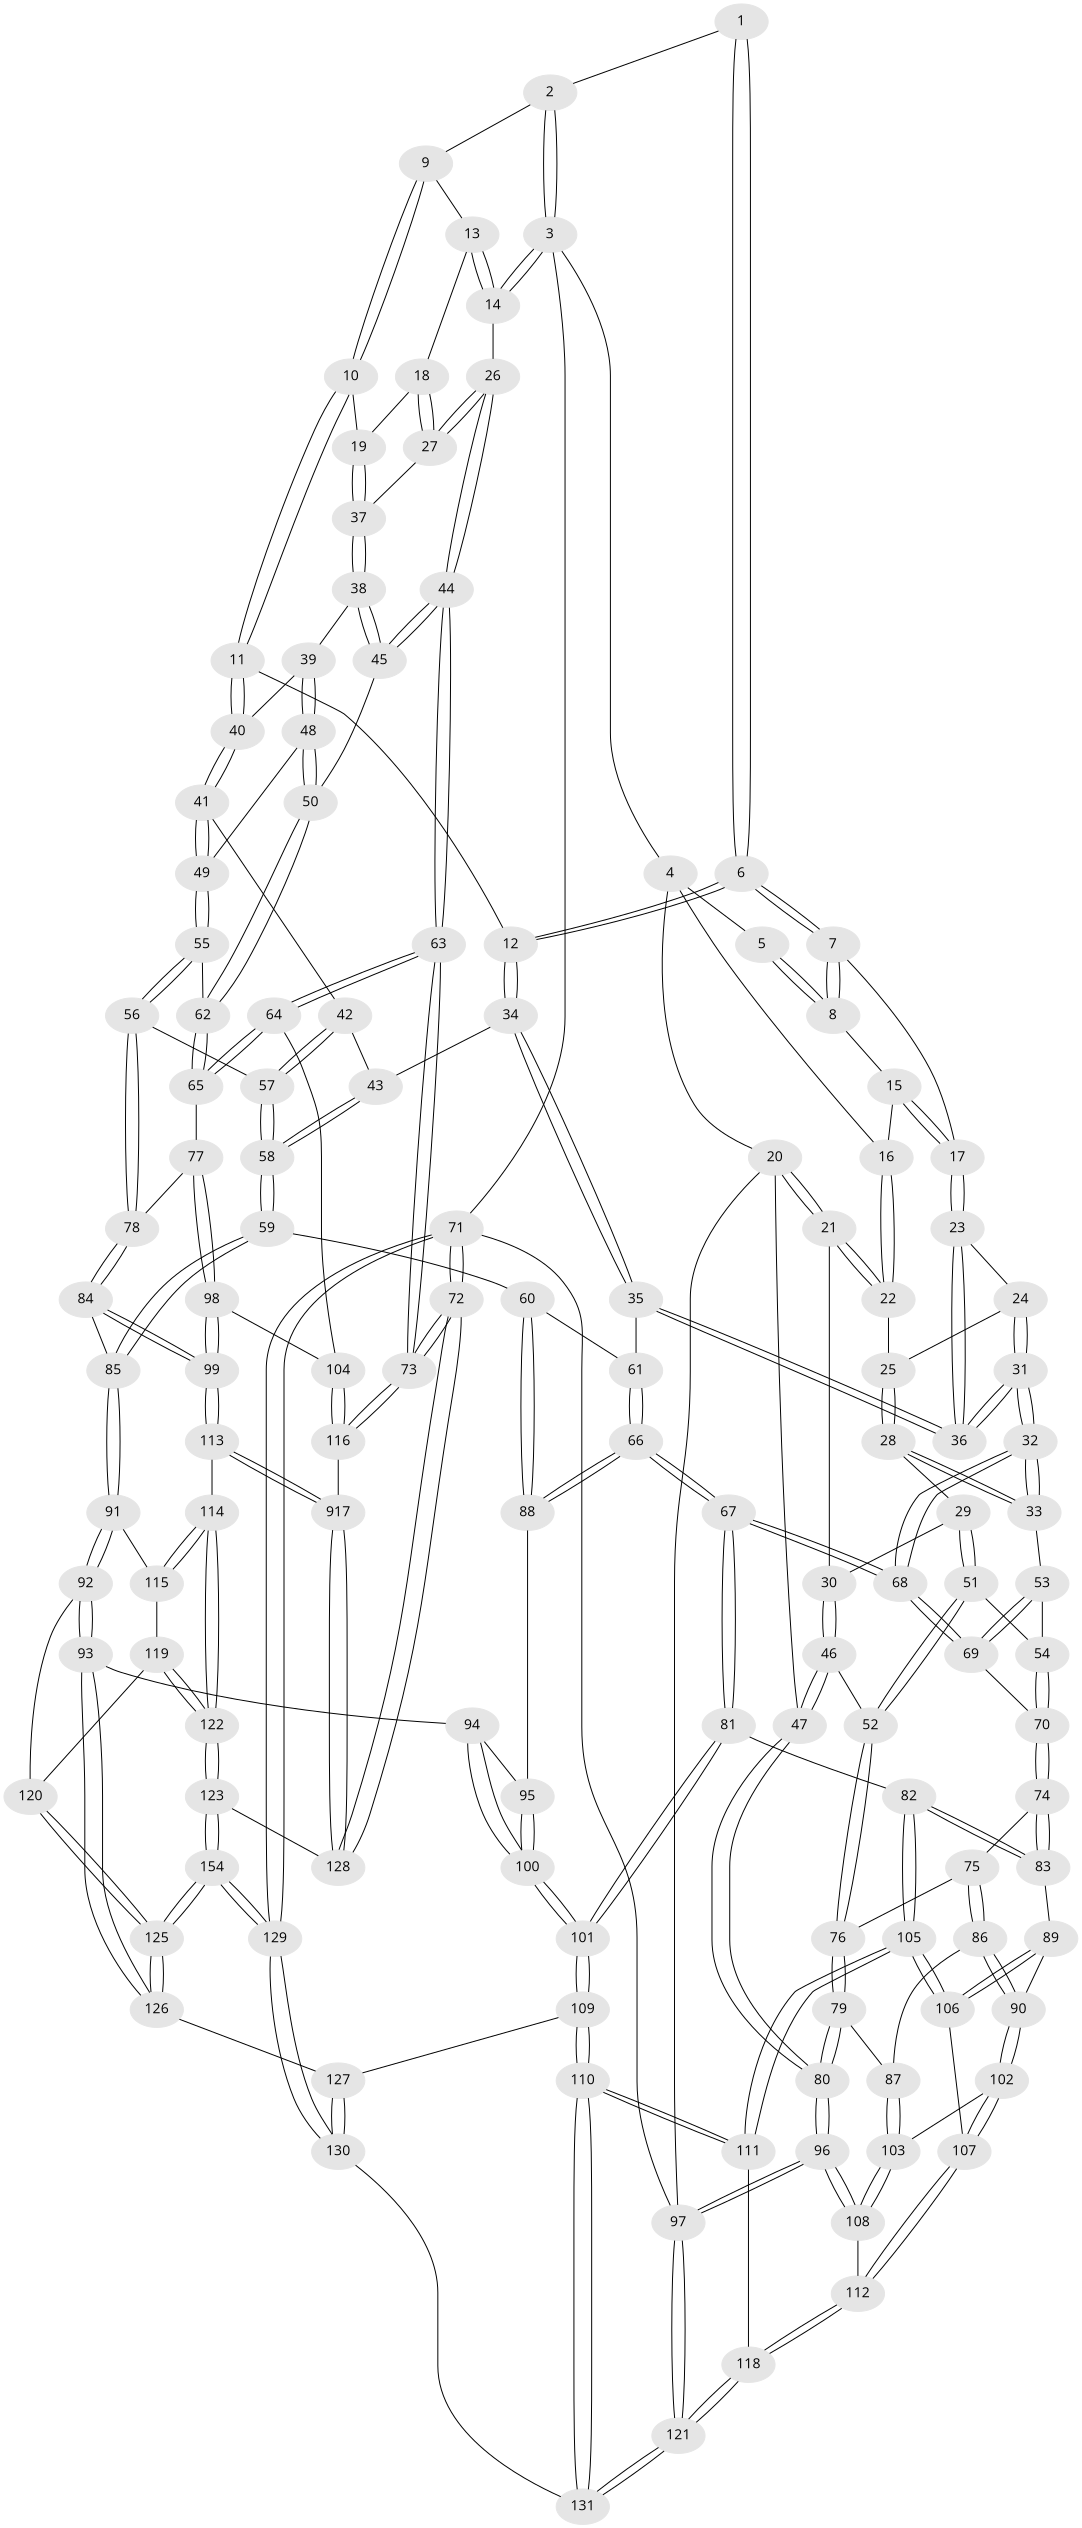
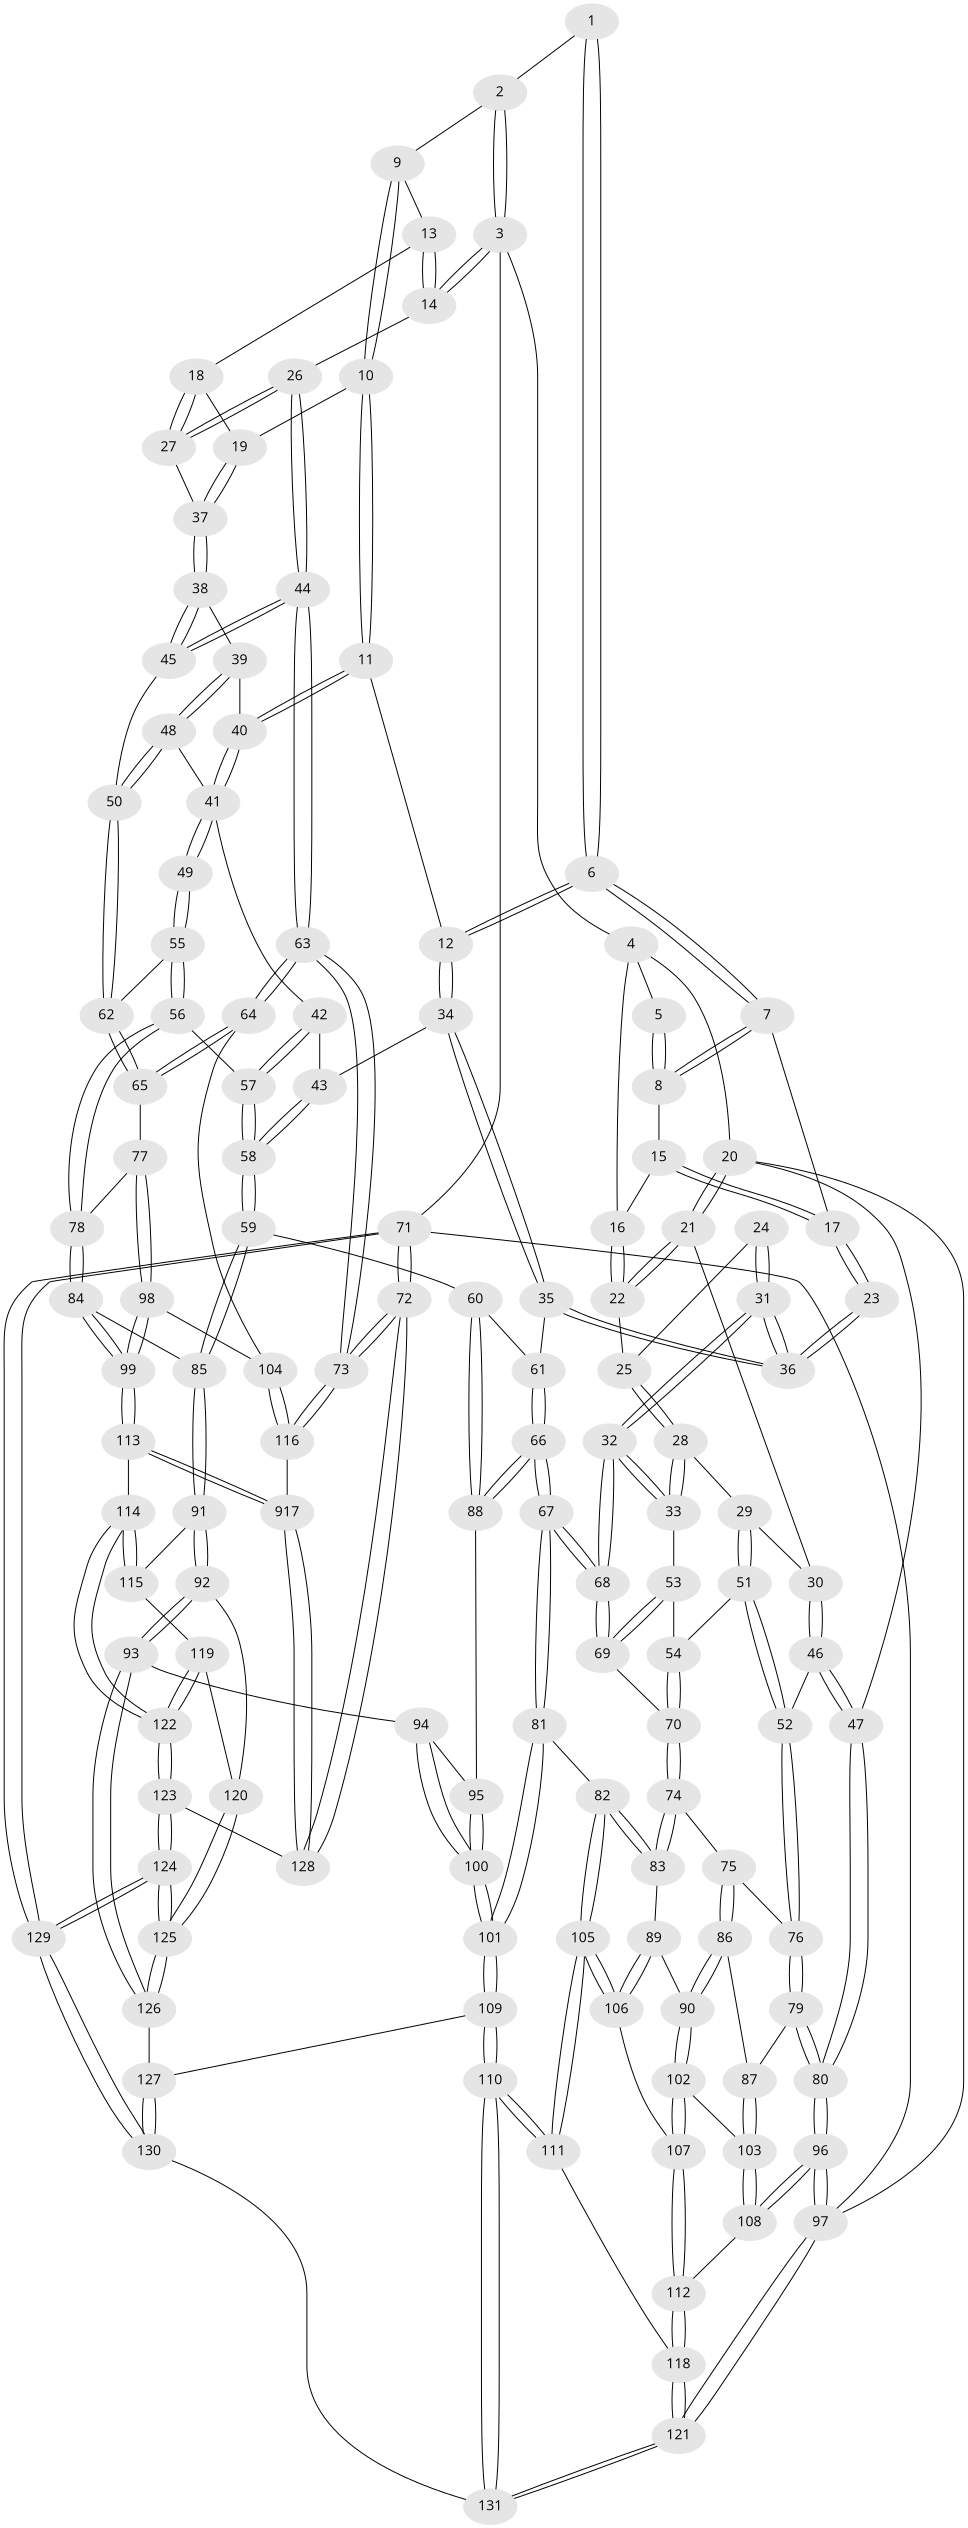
(255, 803) -> (191, 767)
(989, 1264) -> none
(212, 1868) -> (165, 1868)
